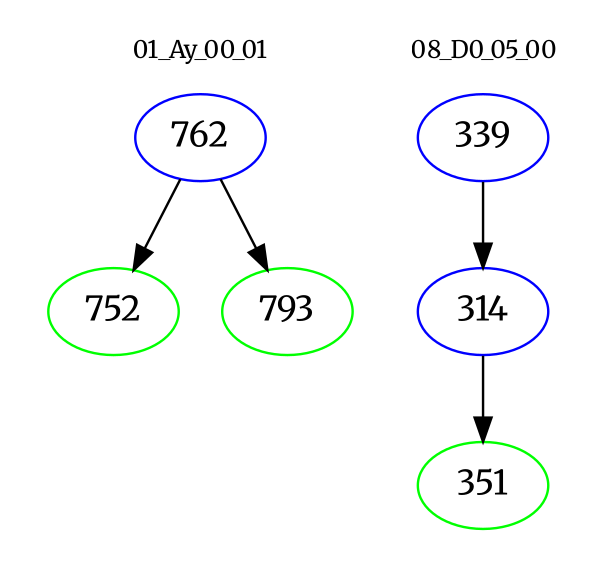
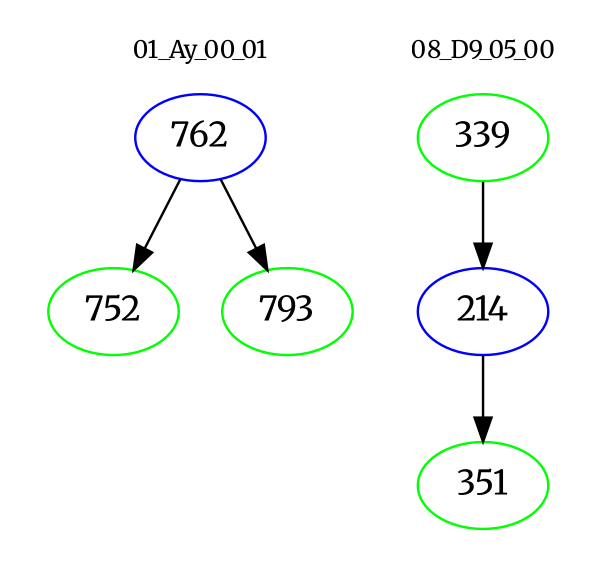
(484, 52) -> (484, 52)
(483, 138) -> (483, 138)
(483, 312) -> (483, 312)
